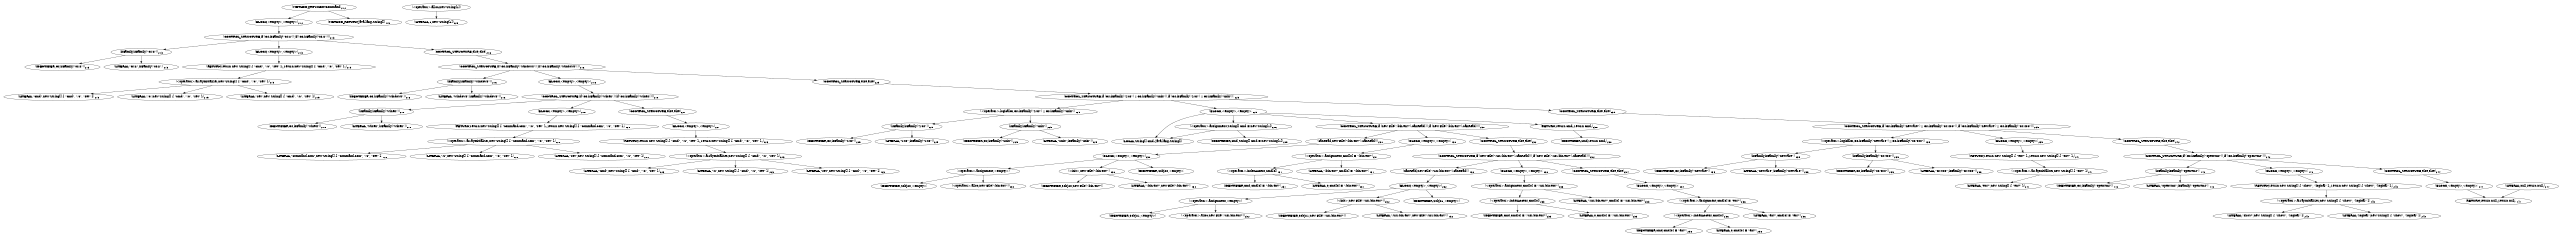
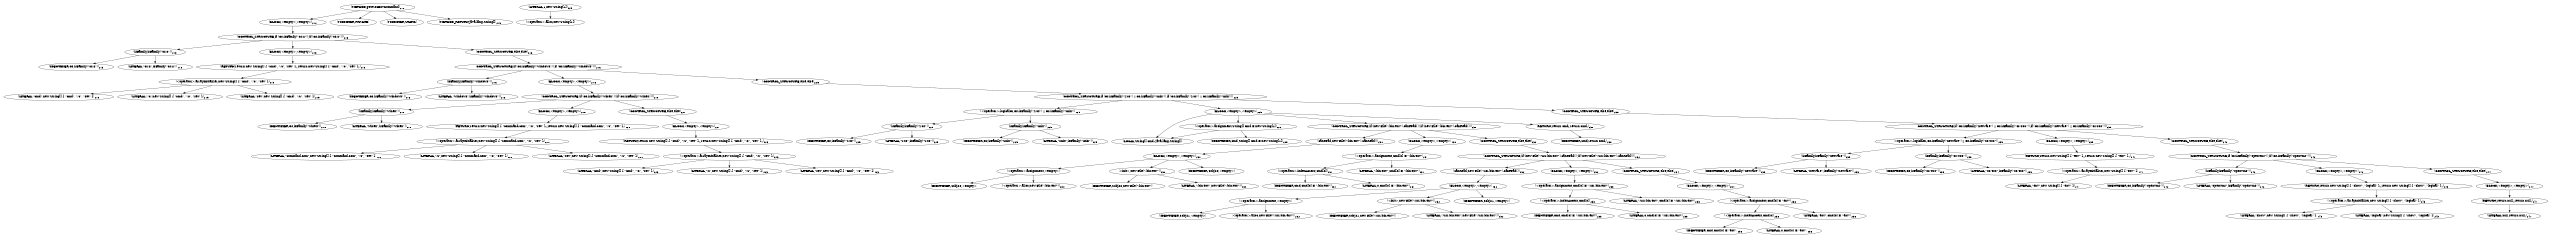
(436, 14) -> (550, 14)
none -> (353, 22)
none -> (402, 22)
(2511, 193) -> (2510, 208)
